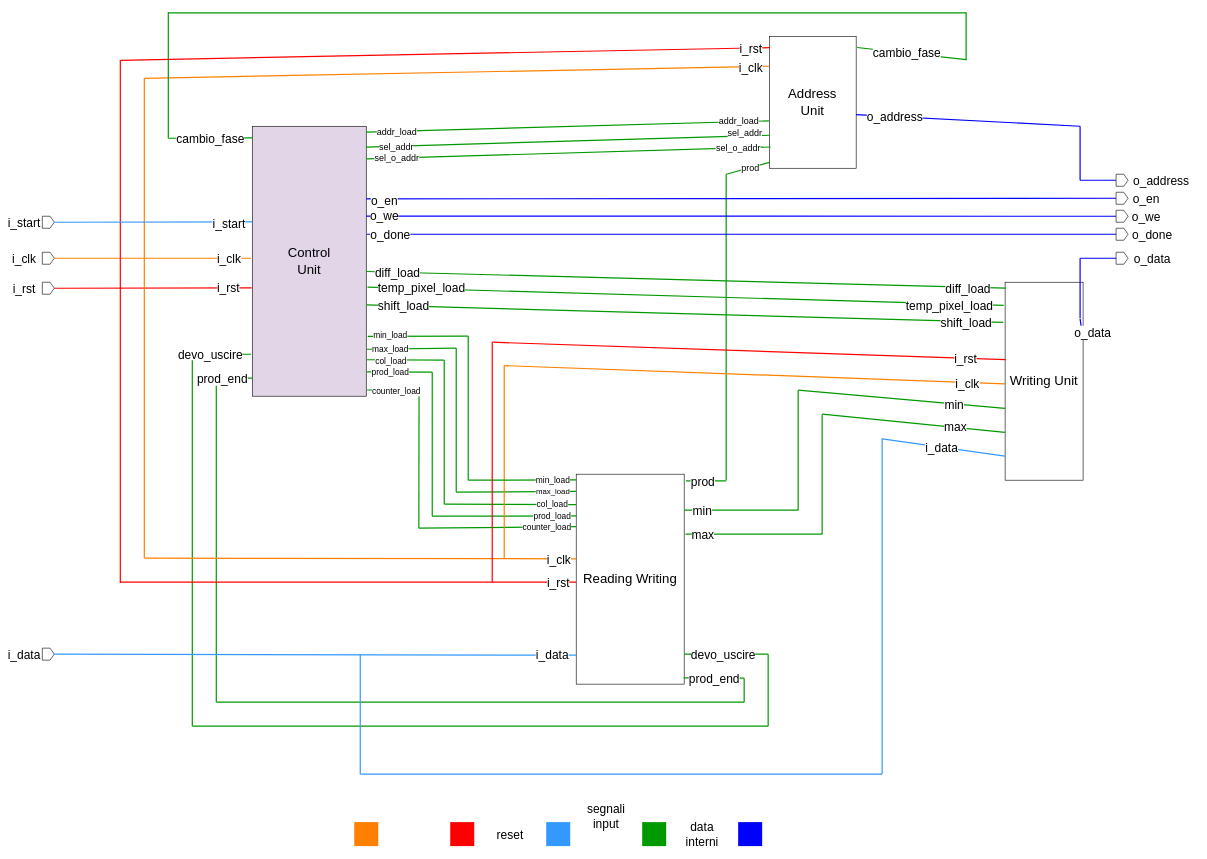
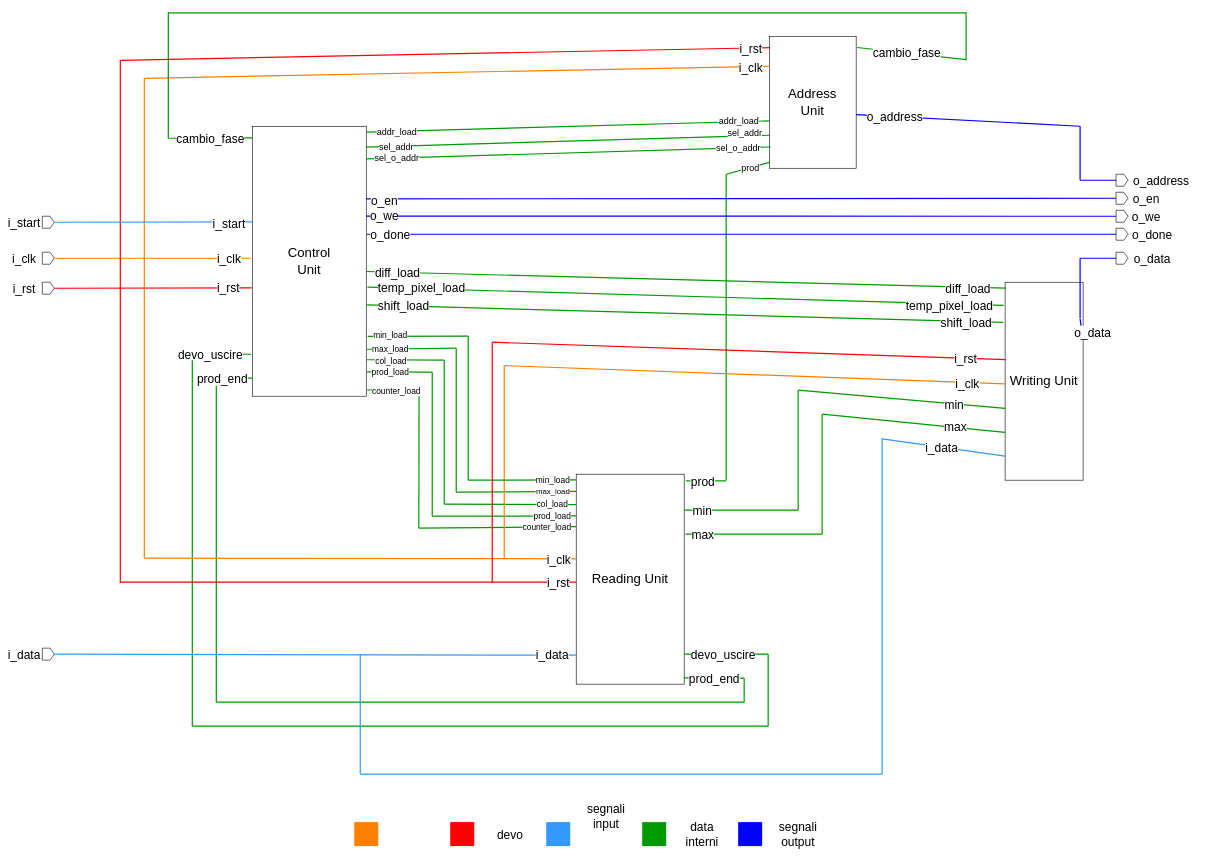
(309, 261) -> (309, 261)
(630, 579) -> (630, 579)
(510, 834) -> (510, 834)
none -> (798, 834)
